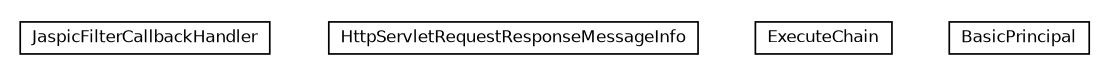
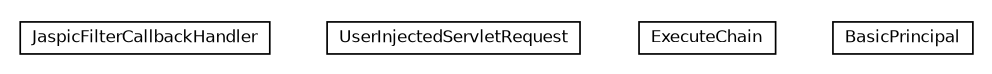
none -> (454, 37)
(513, 37) -> none
